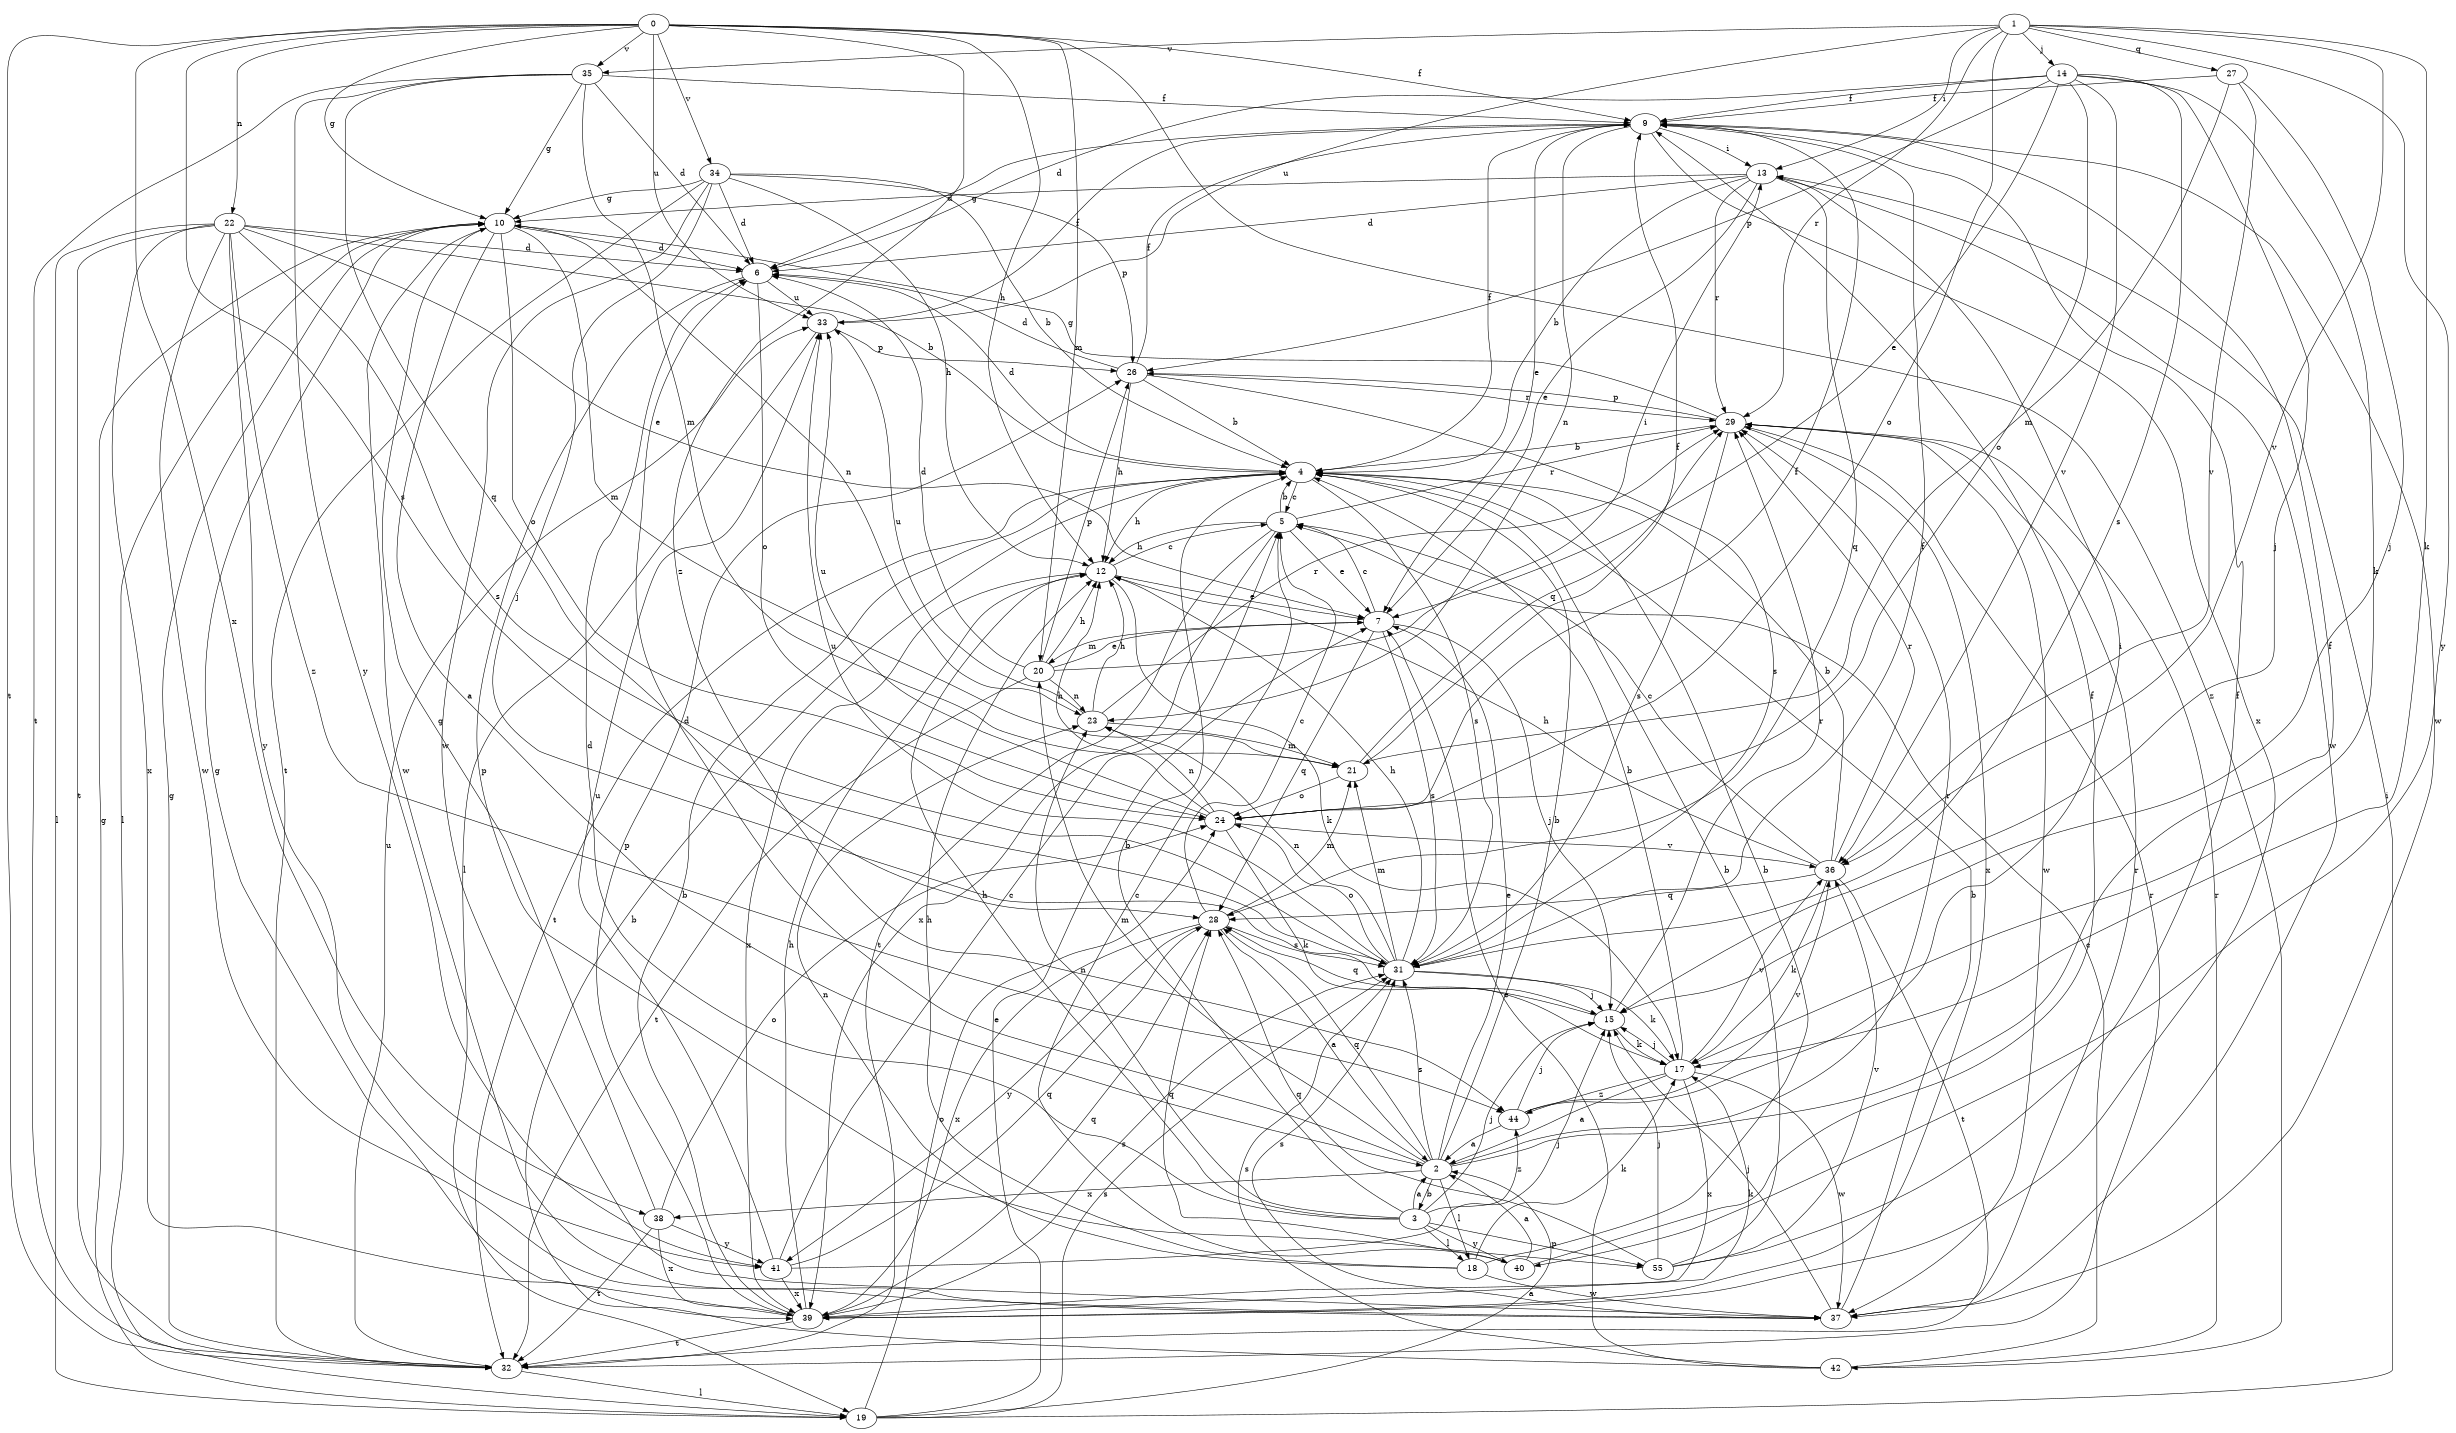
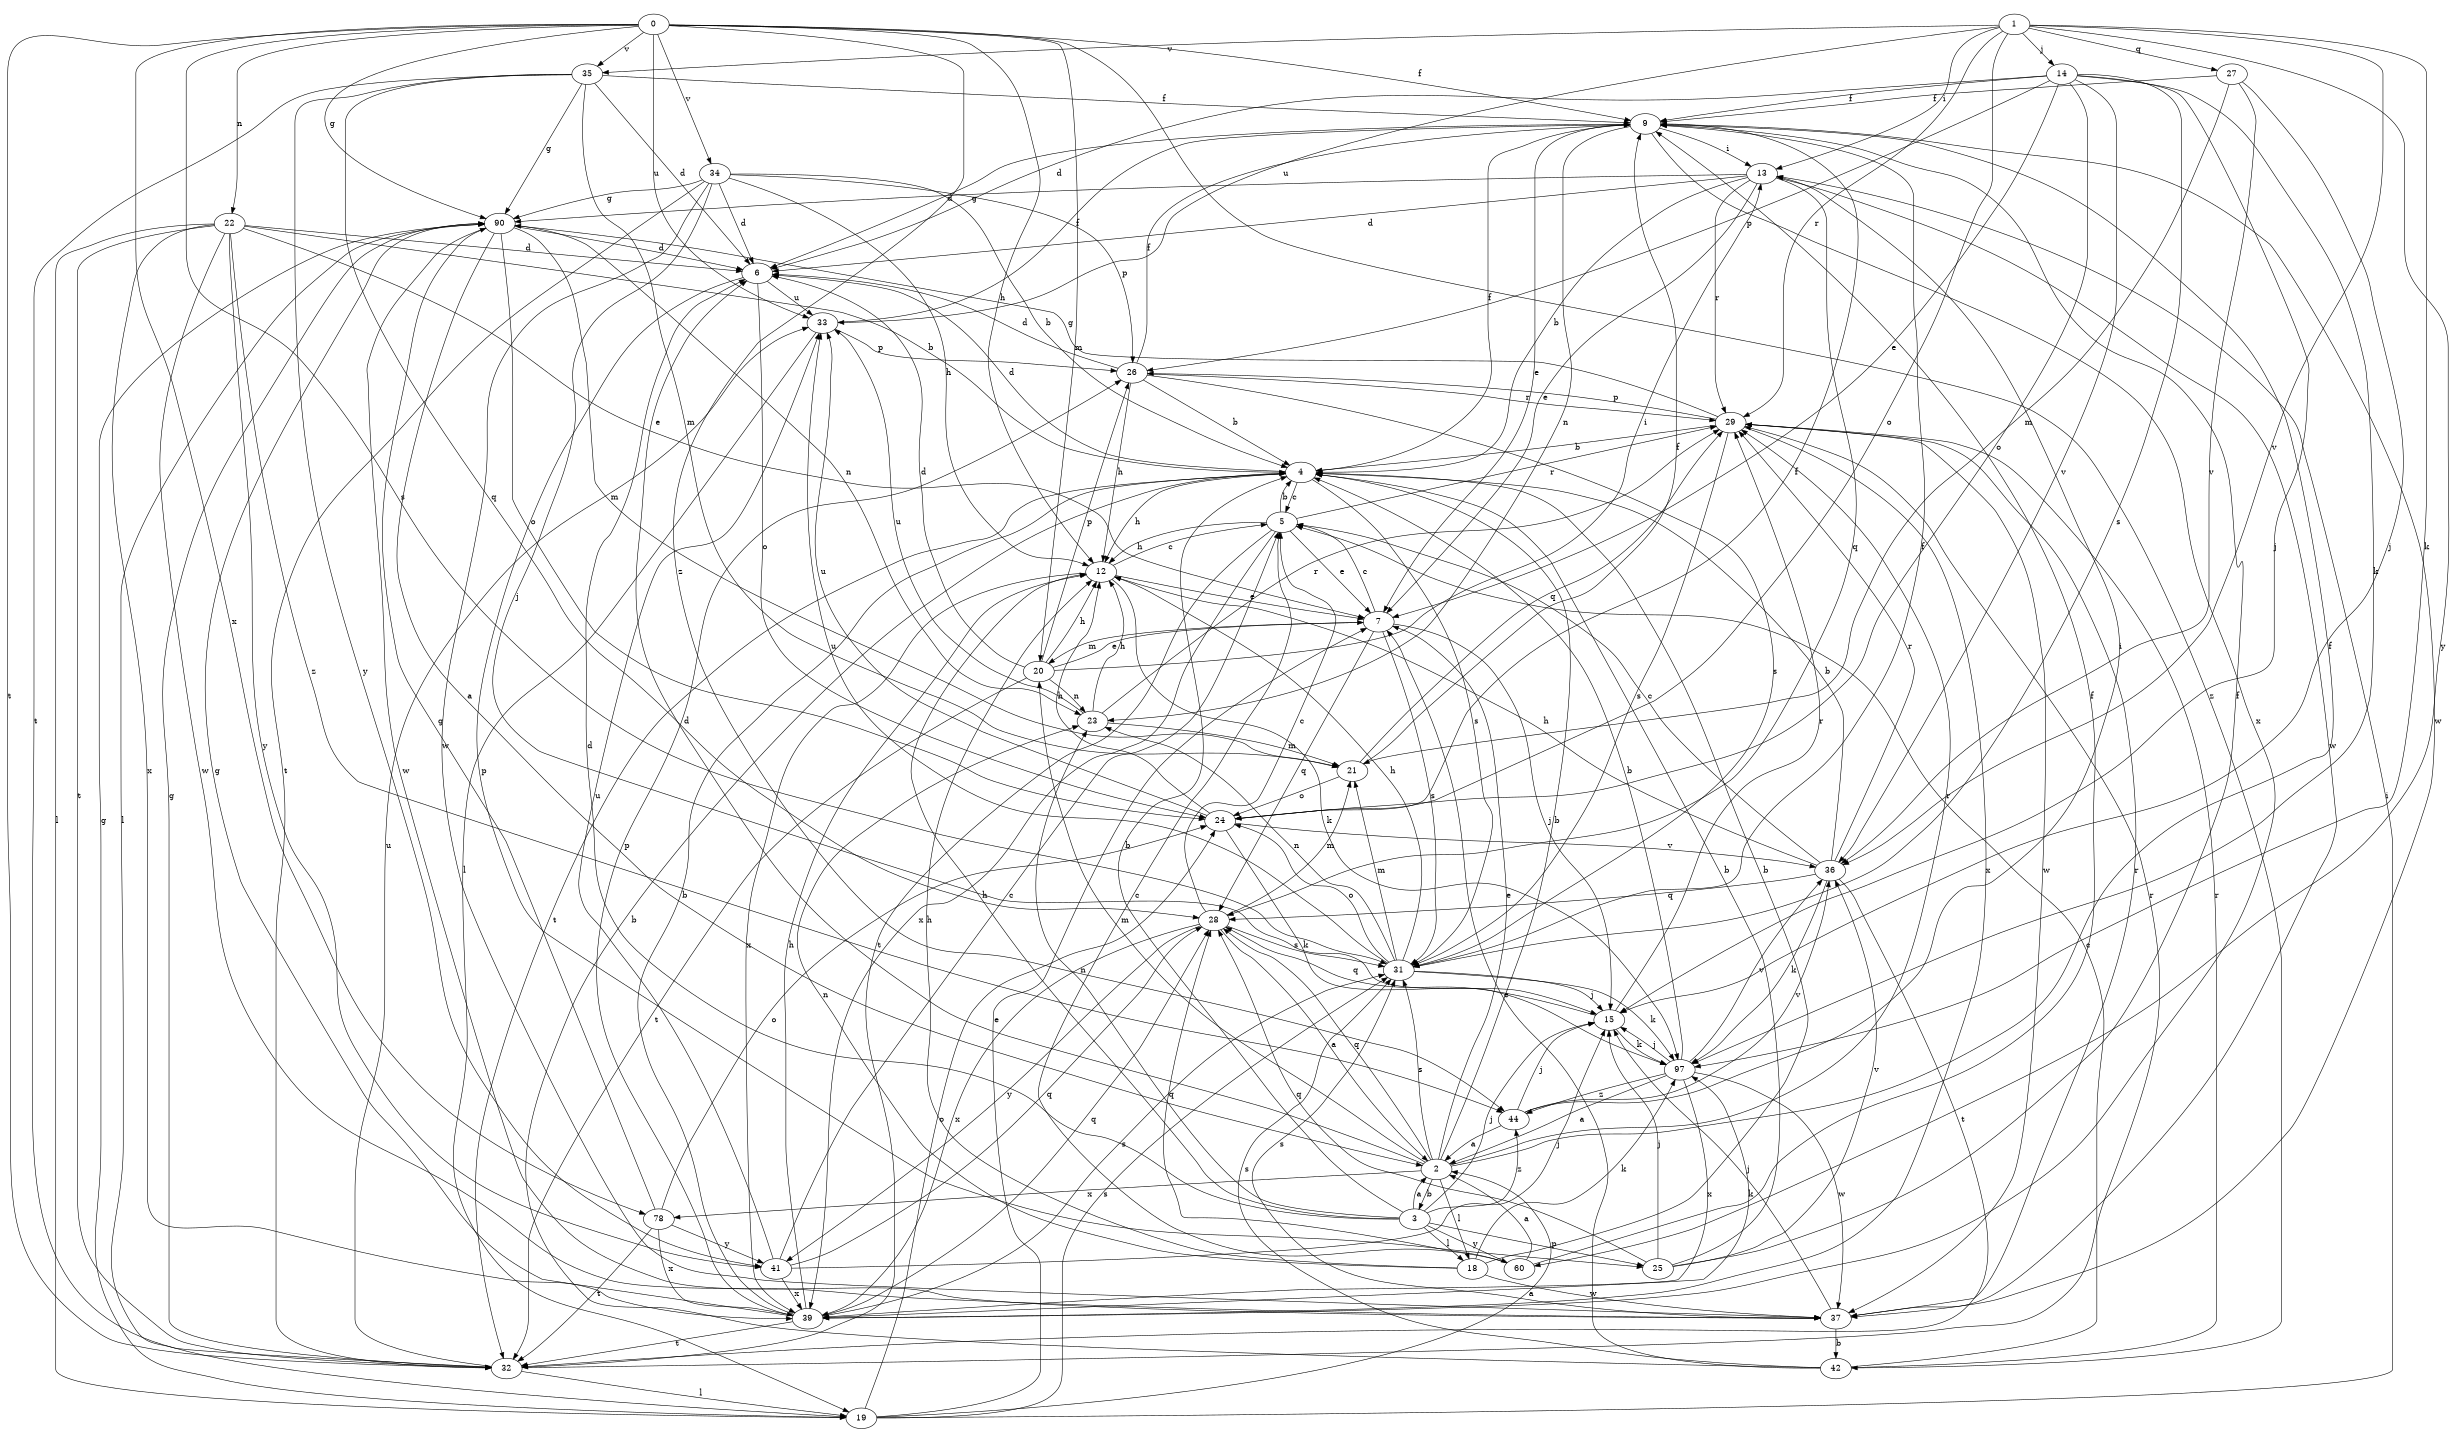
(500, 224) -> (500, 224)
(712, 737) -> none
(1172, 764) -> none
(1853, 765) -> (1836, 1341)
(1680, 1070) -> (1680, 1070)
(659, 1219) -> (659, 1219)
(1519, 1269) -> (1519, 1269)
(1658, 1269) -> (1658, 1269)
